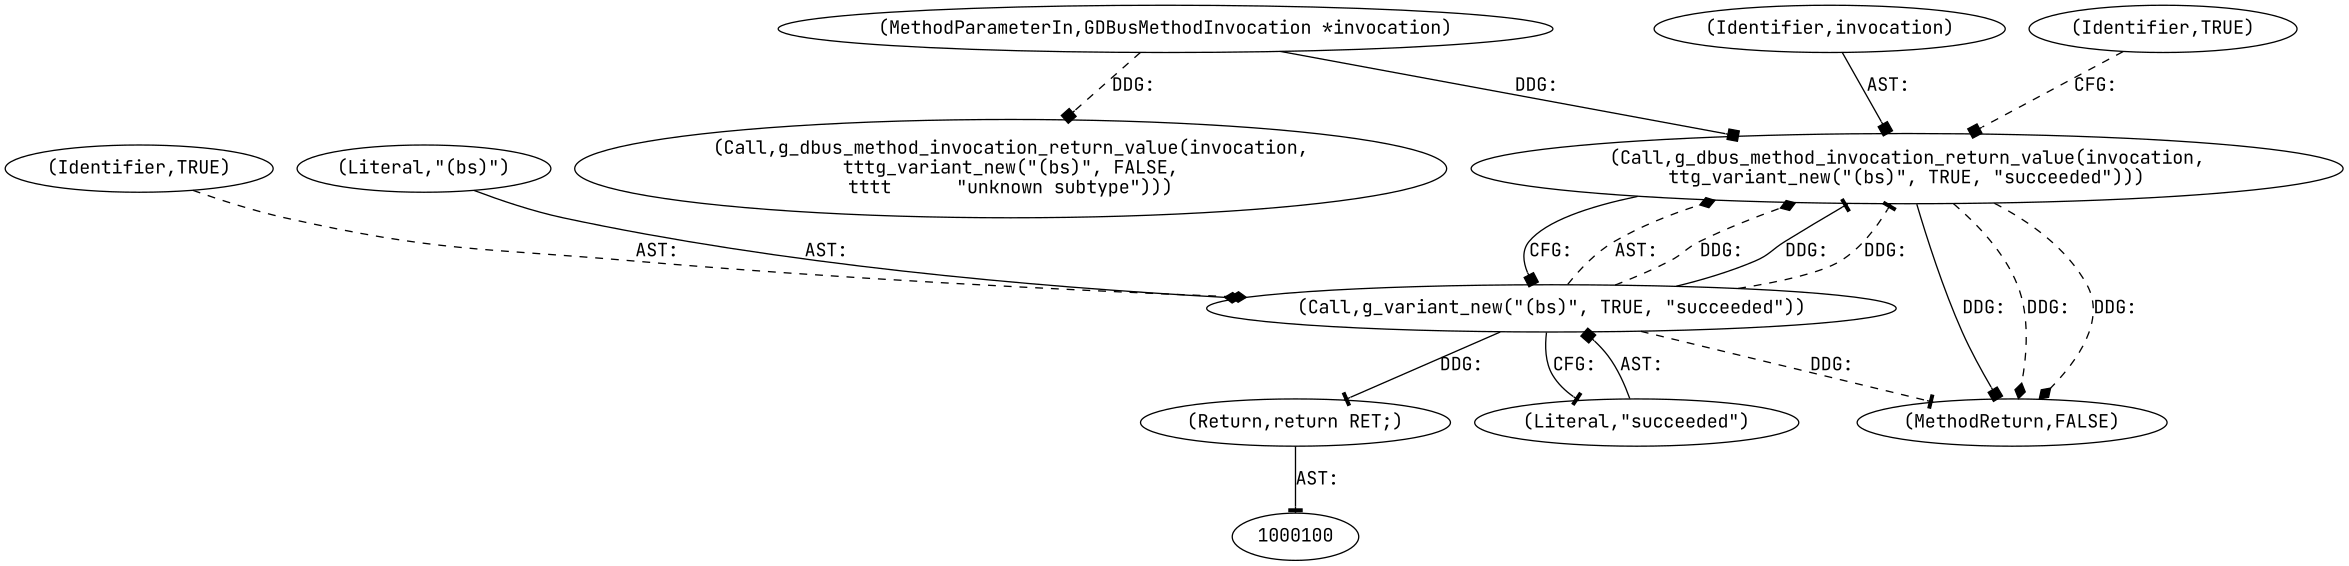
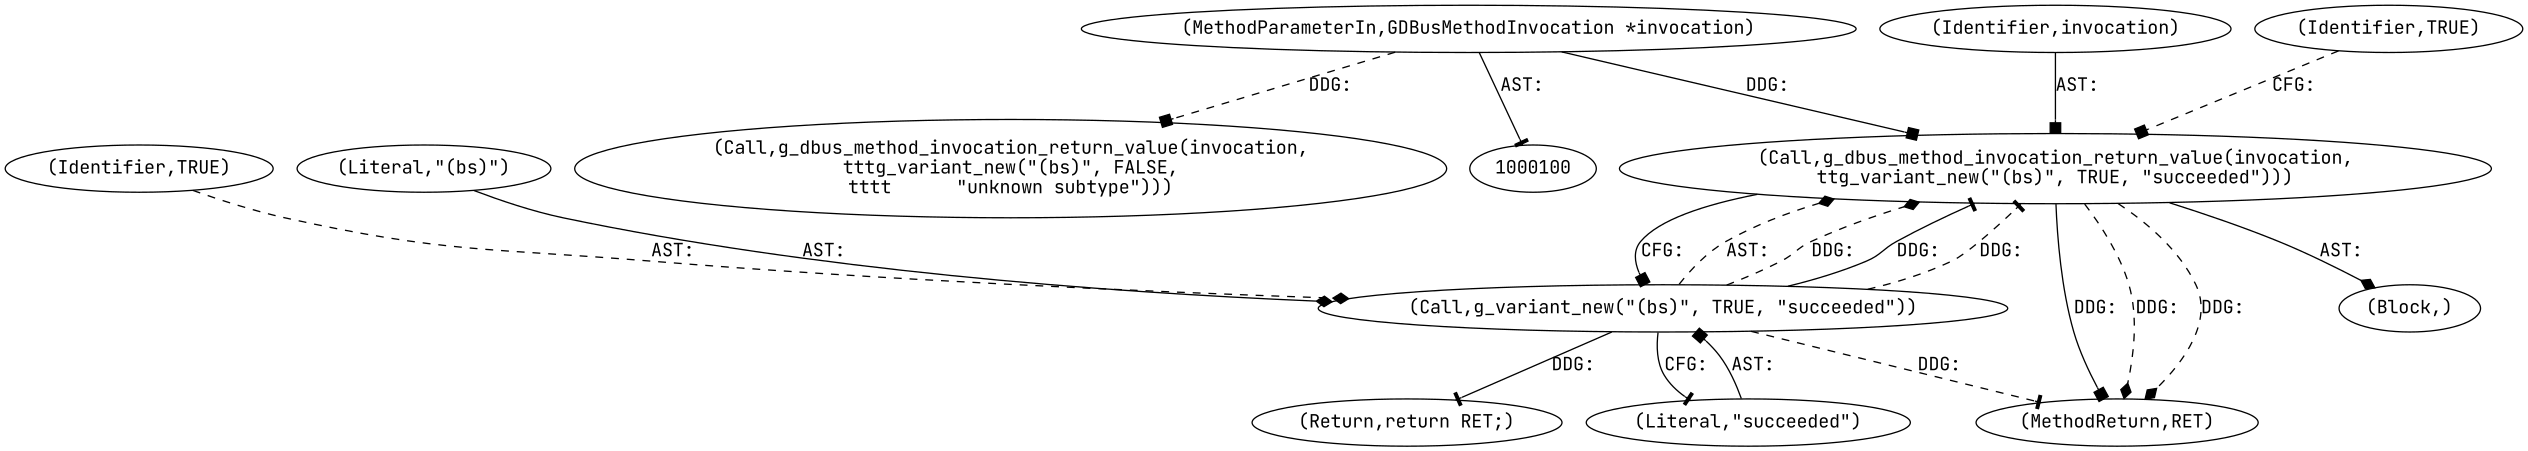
none -> (2410, 308)
(2012, 423) -> (2117, 423)
(1295, 476) -> (1500, 96)
